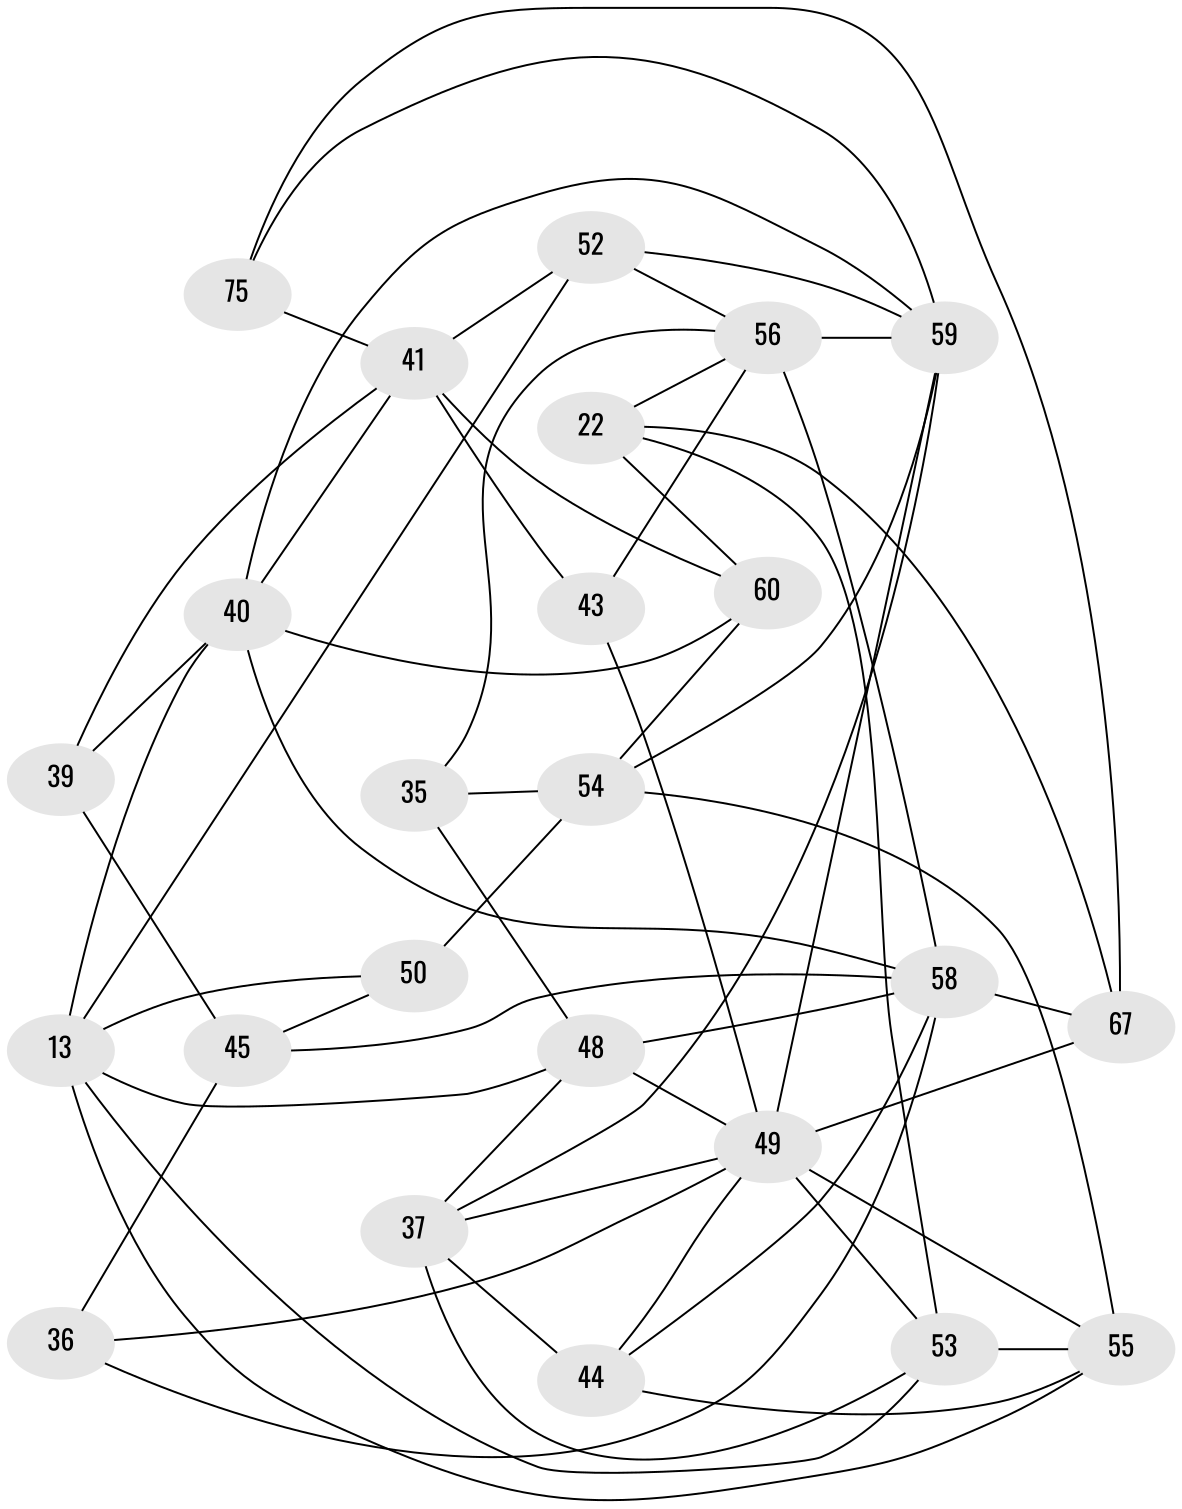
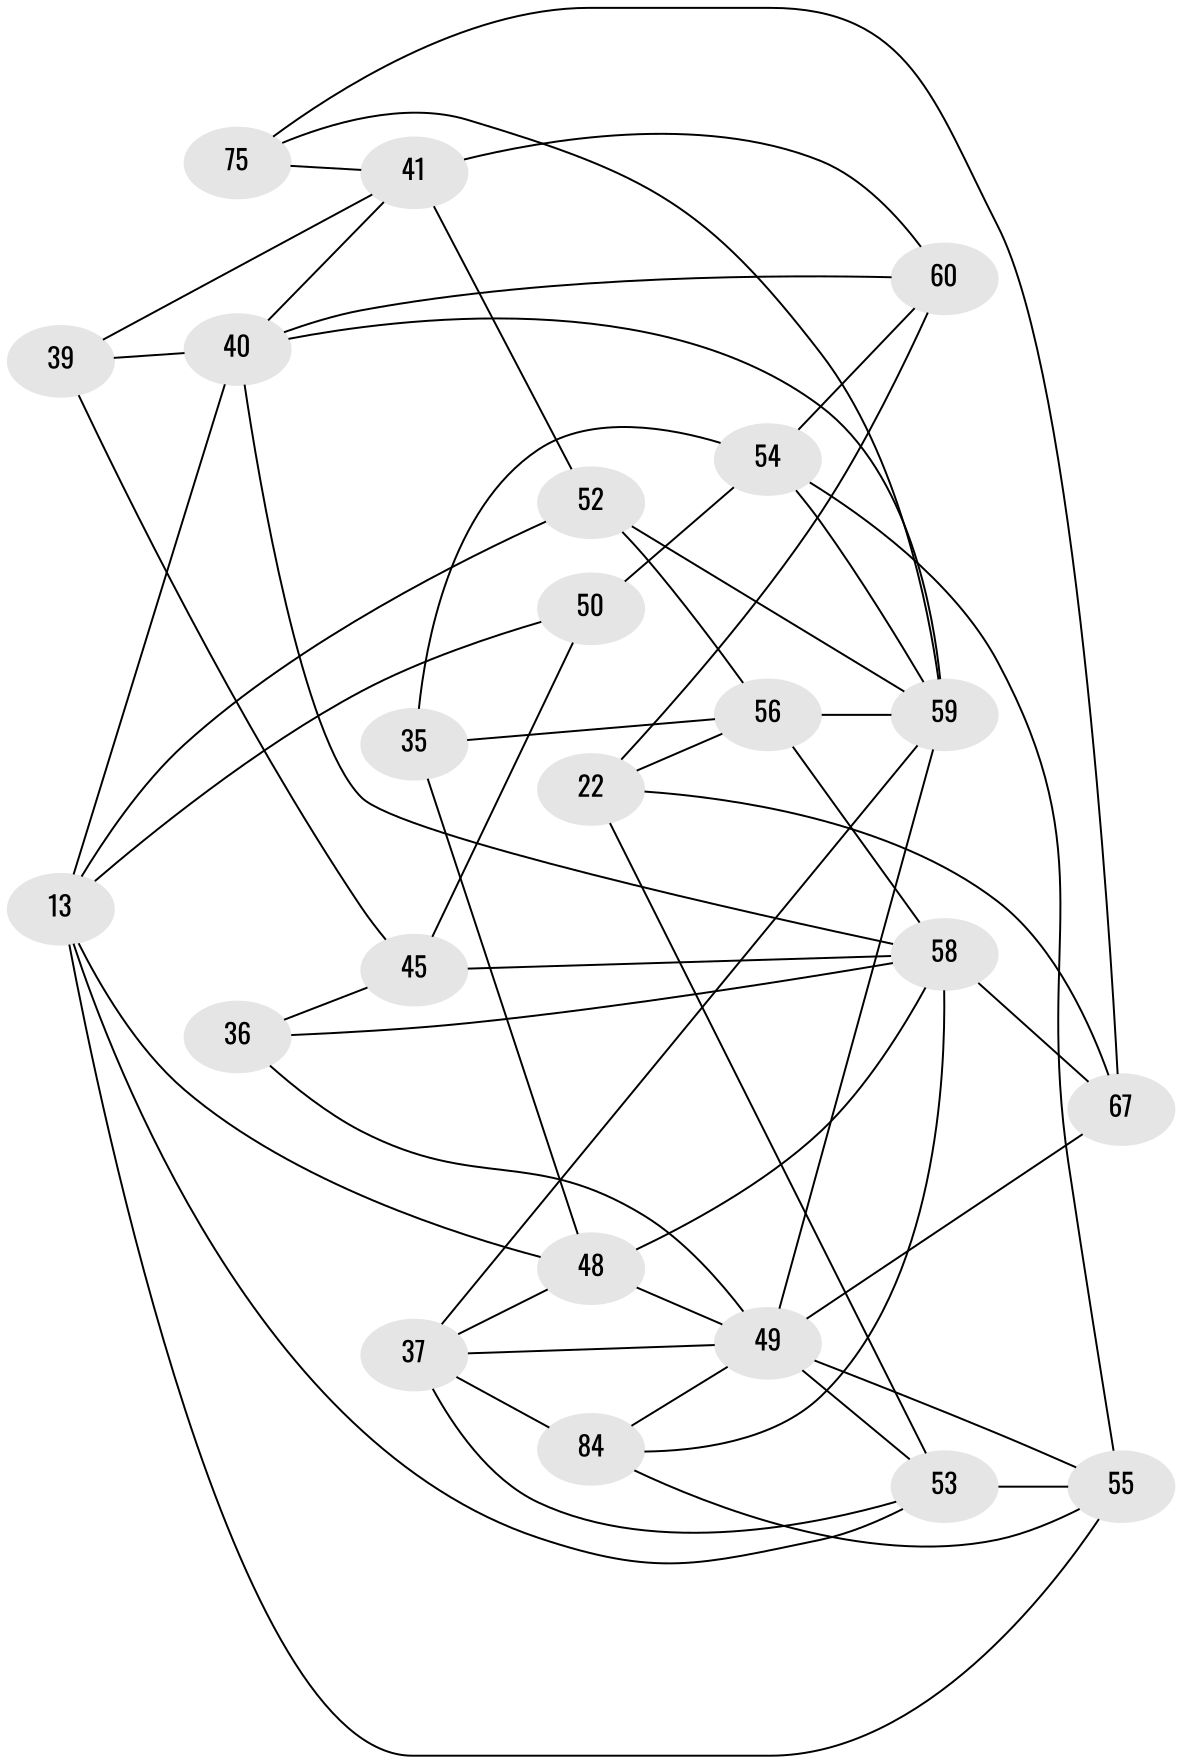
(591, 609) -> none
(591, 1381) -> (591, 1449)
